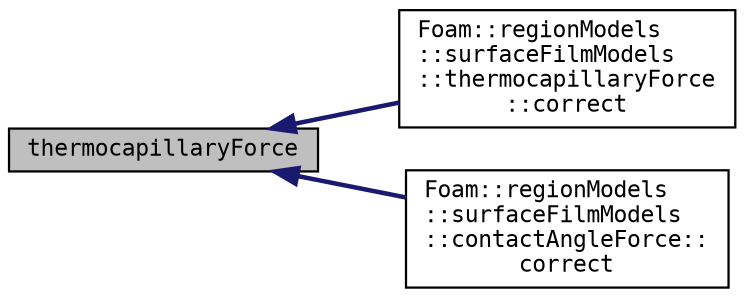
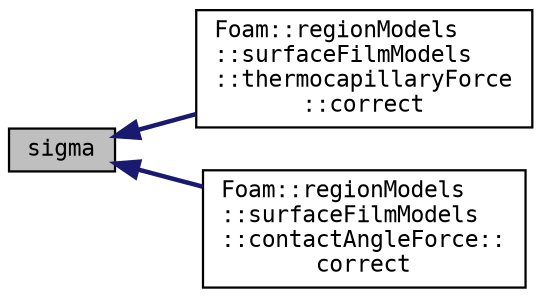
(164, 150) -> (62, 150)
